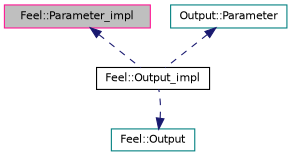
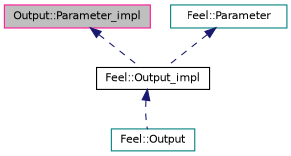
(77, 16) -> (77, 16)
(229, 16) -> (229, 16)
(160, 104) -> (146, 115)
